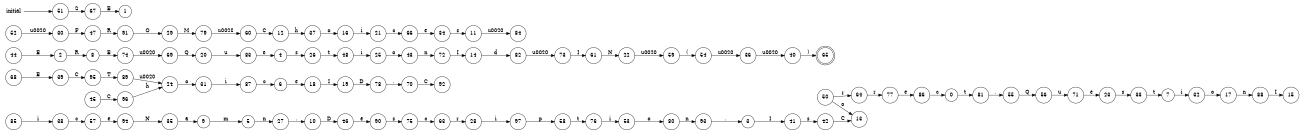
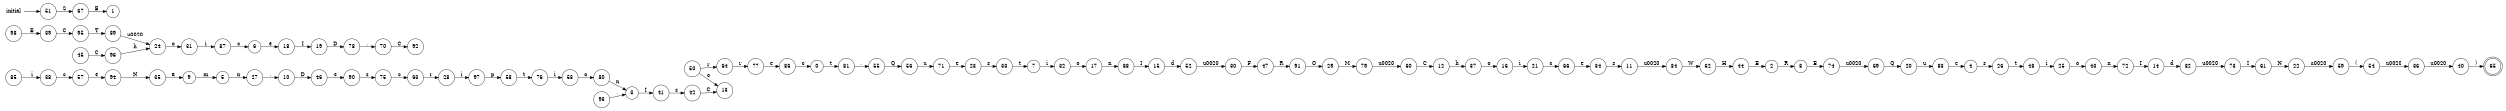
none -> (1171, 66)
none -> (1708, 66)
(14, 78) -> (14, 34)
(686, 122) -> (616, 85)
